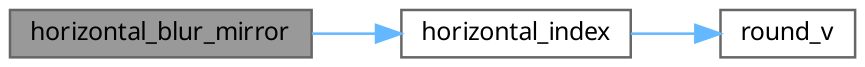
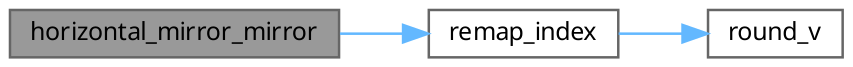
(161, 34) -> (175, 34)
(516, 34) -> (524, 34)
